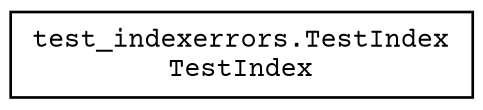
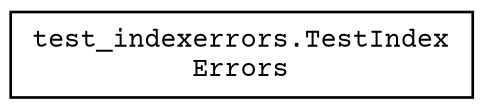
(242, 55) -> (242, 55)
